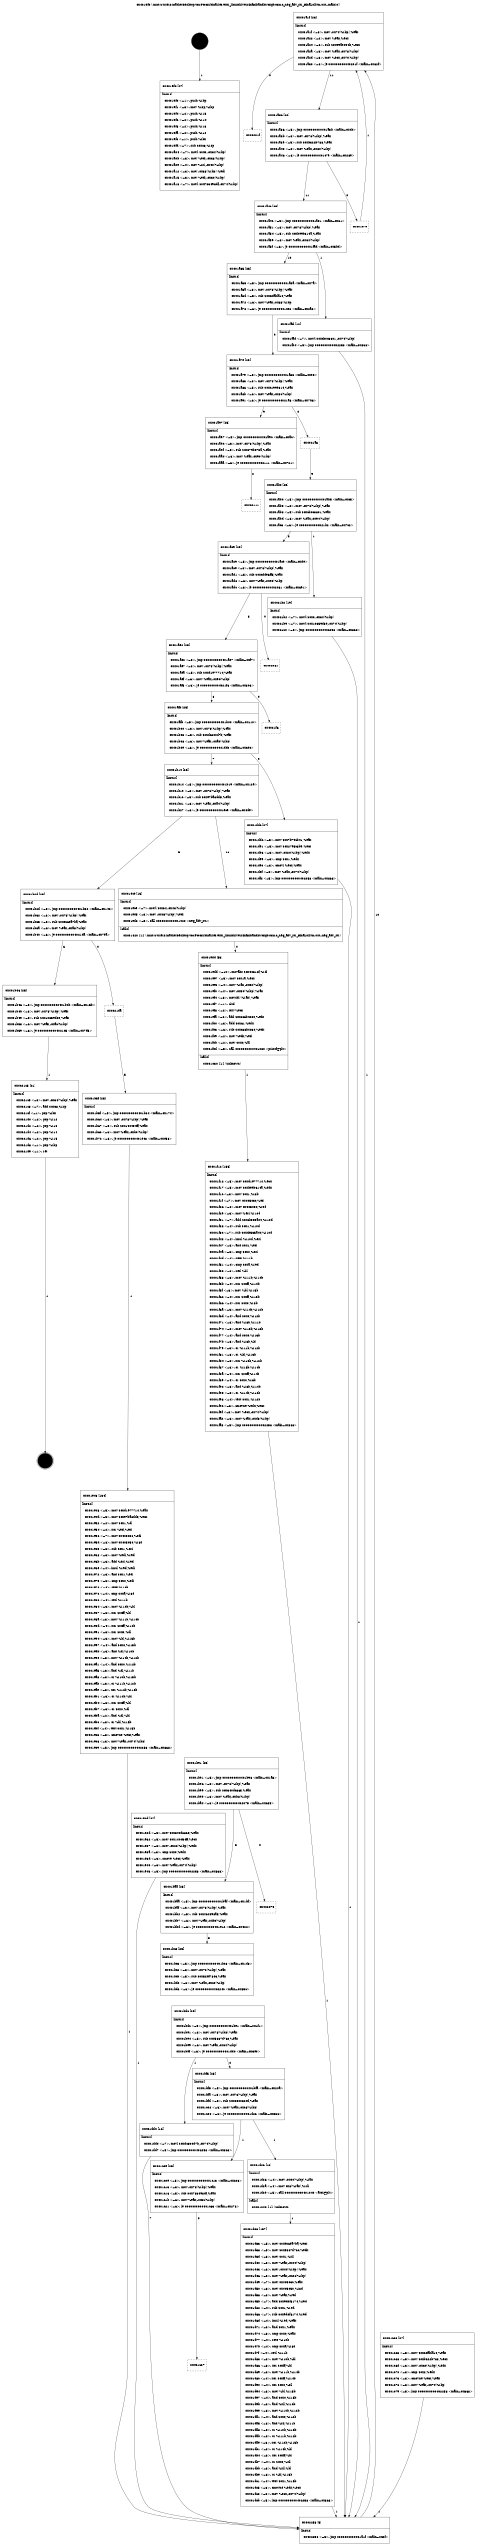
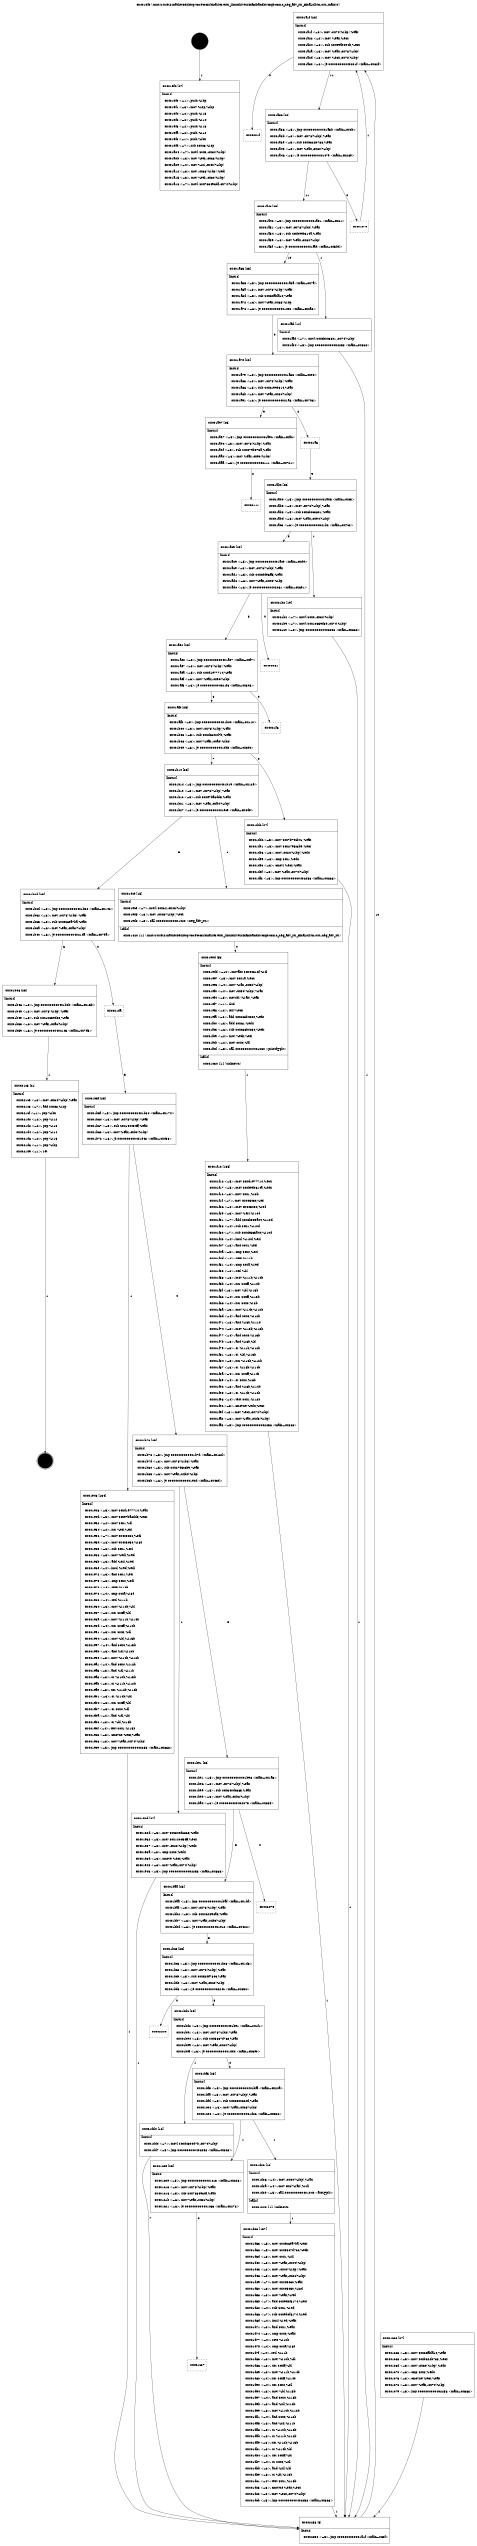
(227, 852) -> (227, 852)
none -> (180, 1461)
none -> (212, 2000)
none -> (159, 2032)
